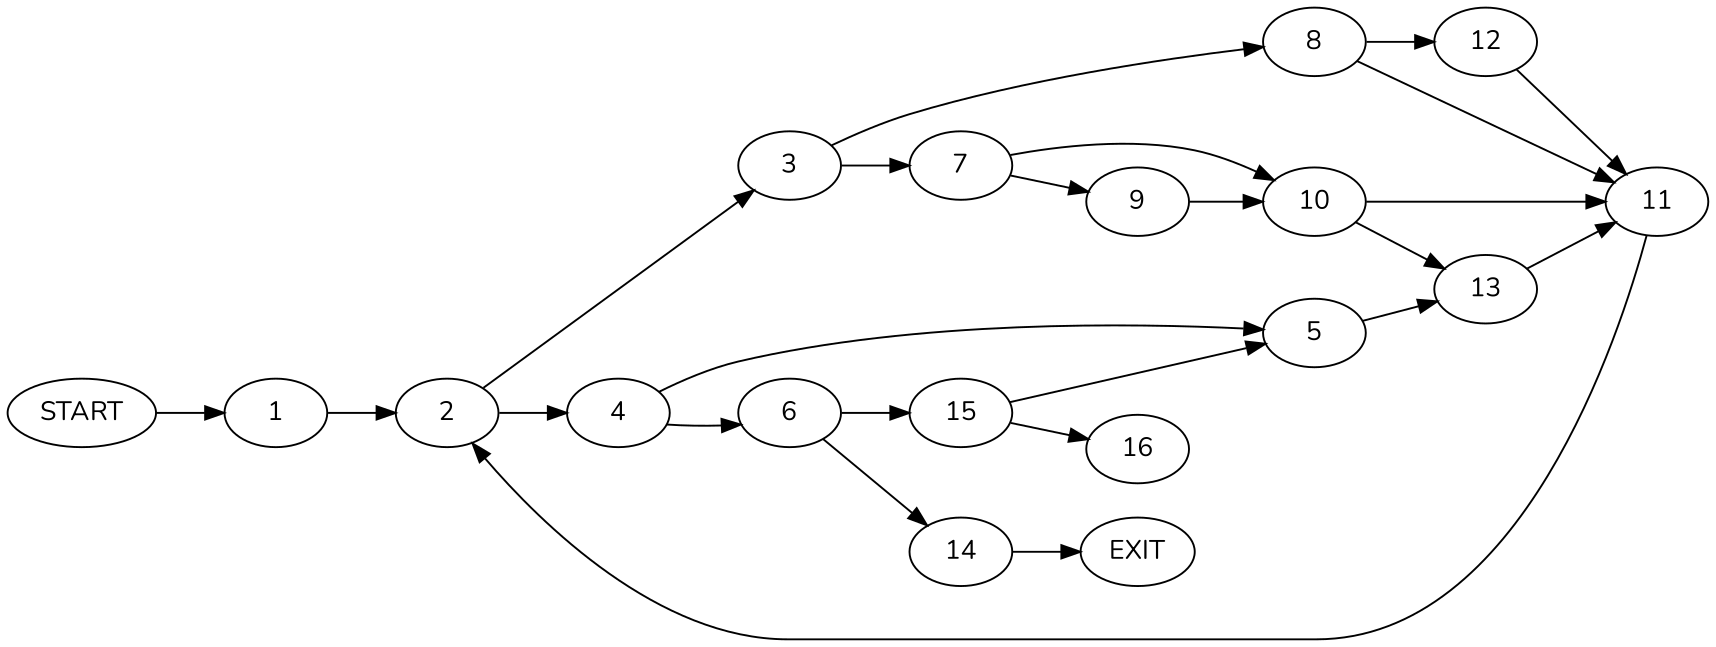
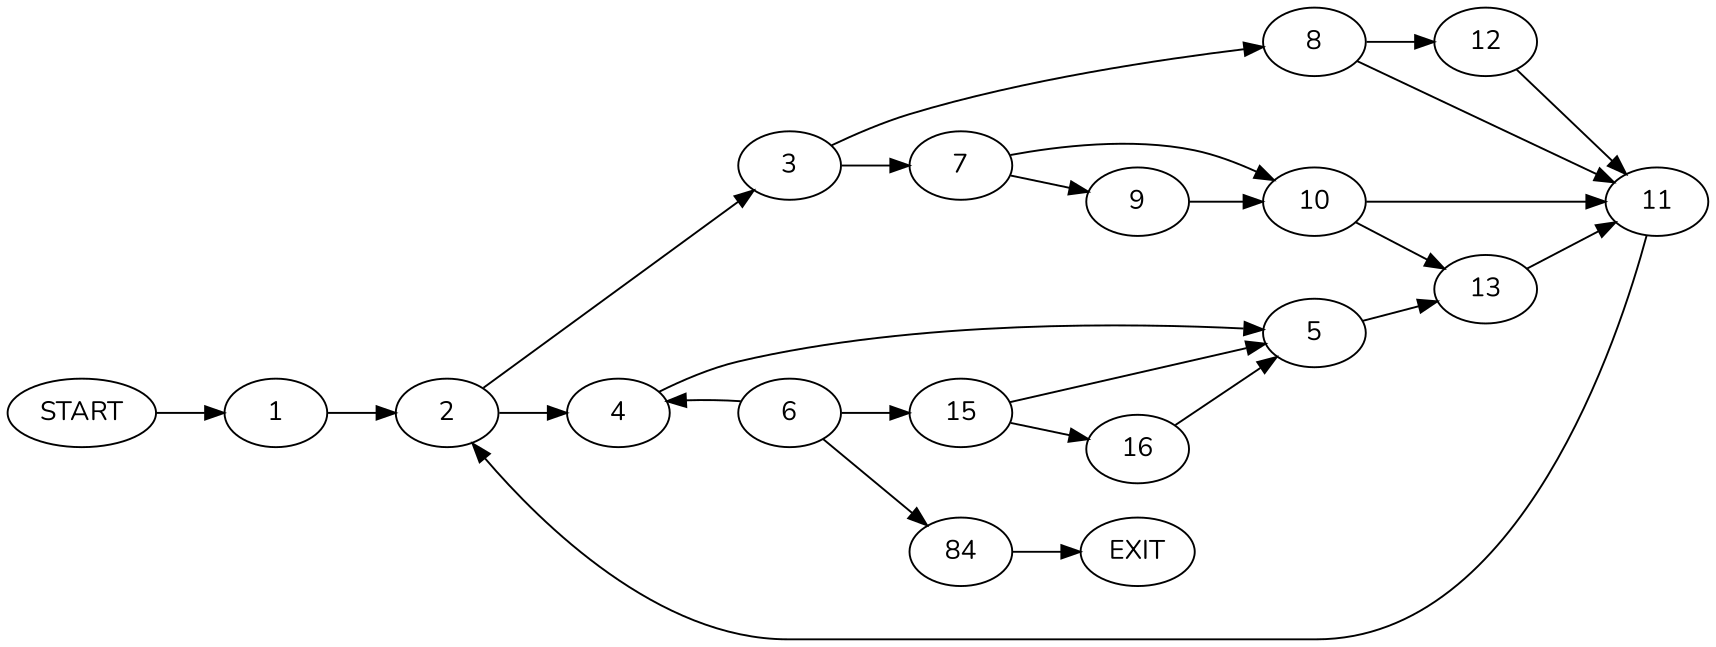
none -> (1218, 396)
(694, 426) -> (713, 400)
(961, 552) -> (961, 552)
